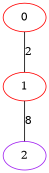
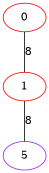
(29, 52) -> (29, 52)
(25, 156) -> (25, 156)
